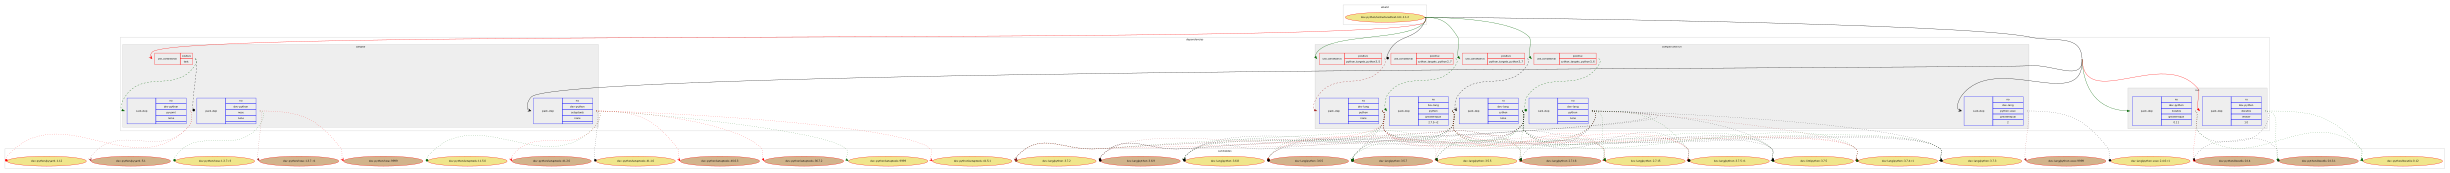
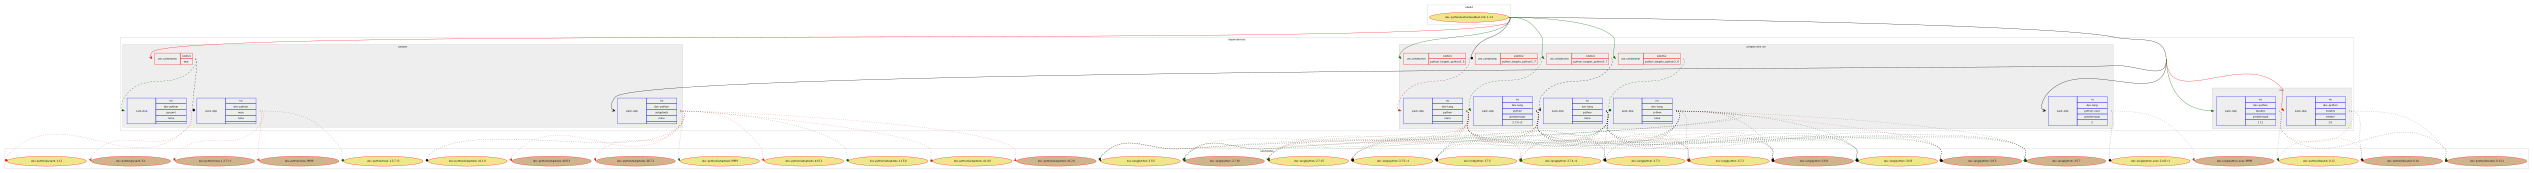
none -> (972, 161)
